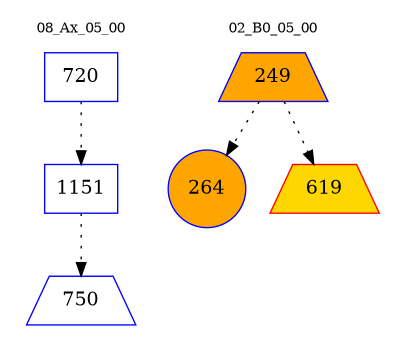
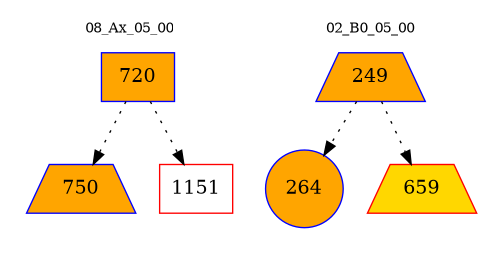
(81, 77) -> (138, 77)
(81, 189) -> (196, 189)
(325, 189) -> (422, 189)
(81, 238) -> (113, 127)
(81, 301) -> (81, 189)
